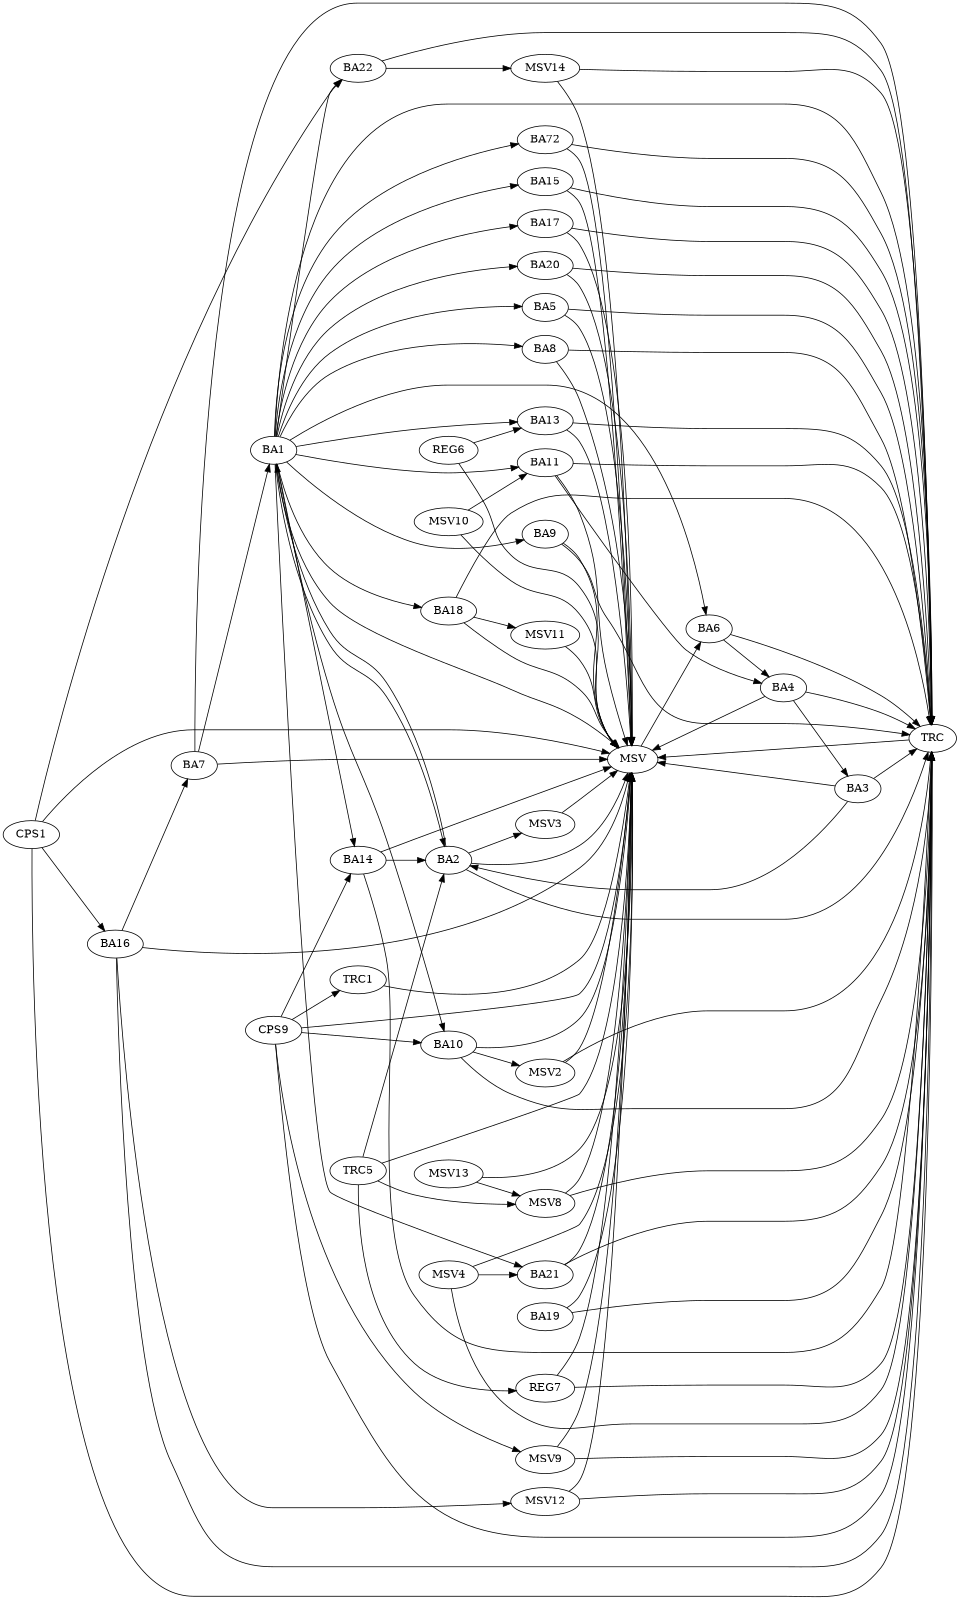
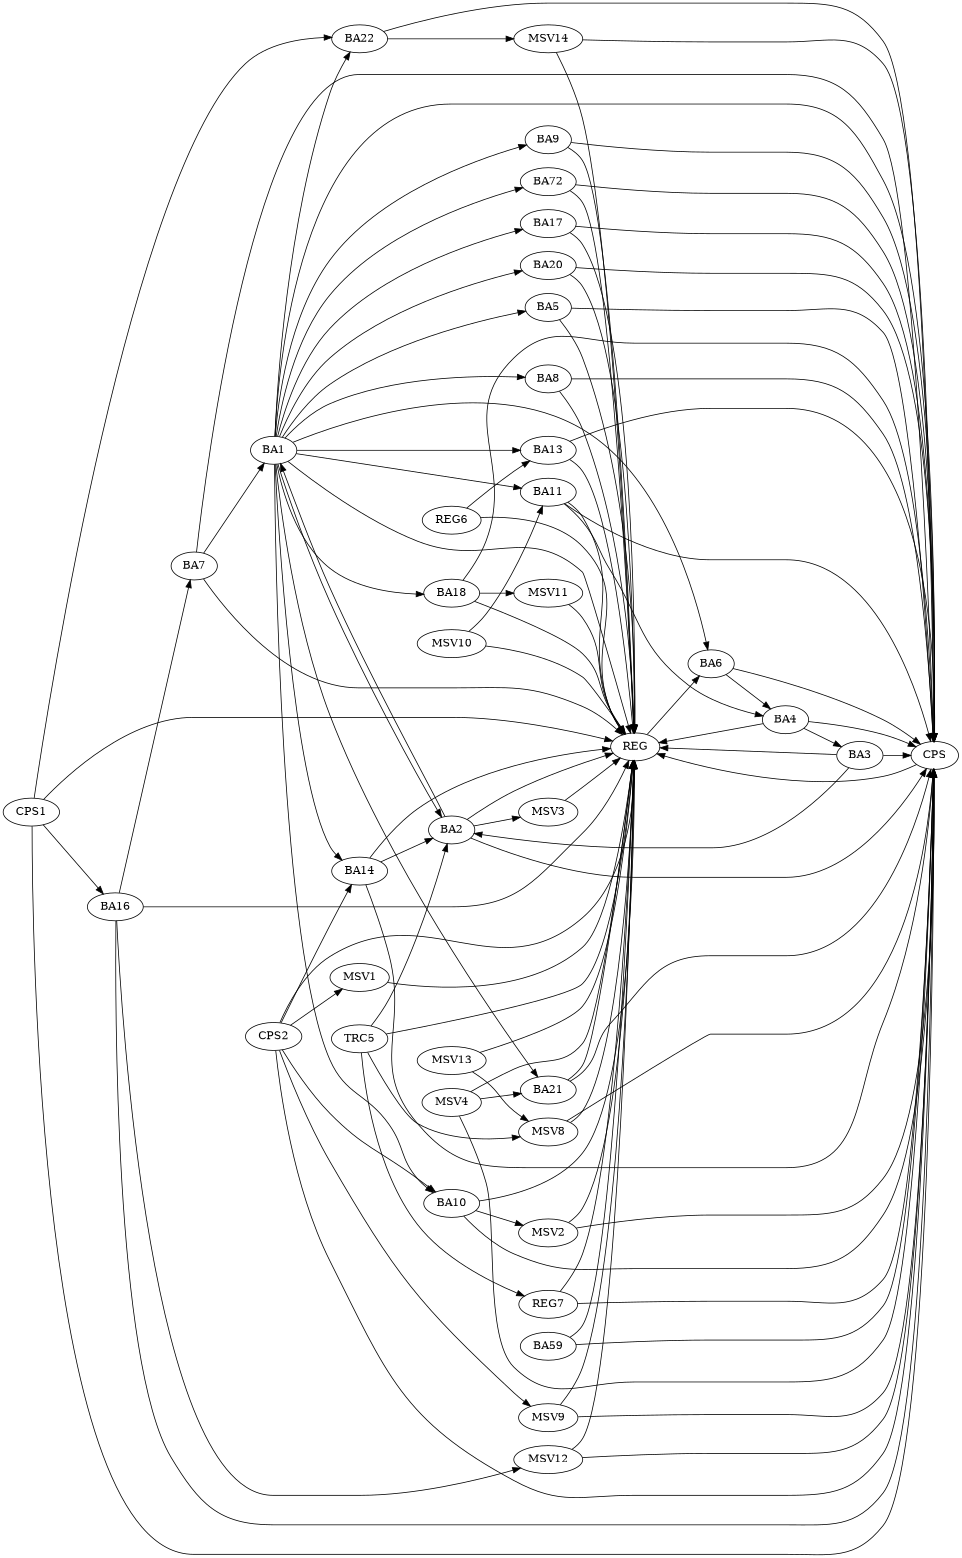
(545, 182) -> none
(933, 738) -> (935, 755)
(633, 759) -> (635, 747)
(358, 980) -> (360, 977)
(274, 1030) -> (274, 1036)
(545, 1317) -> (548, 1346)
